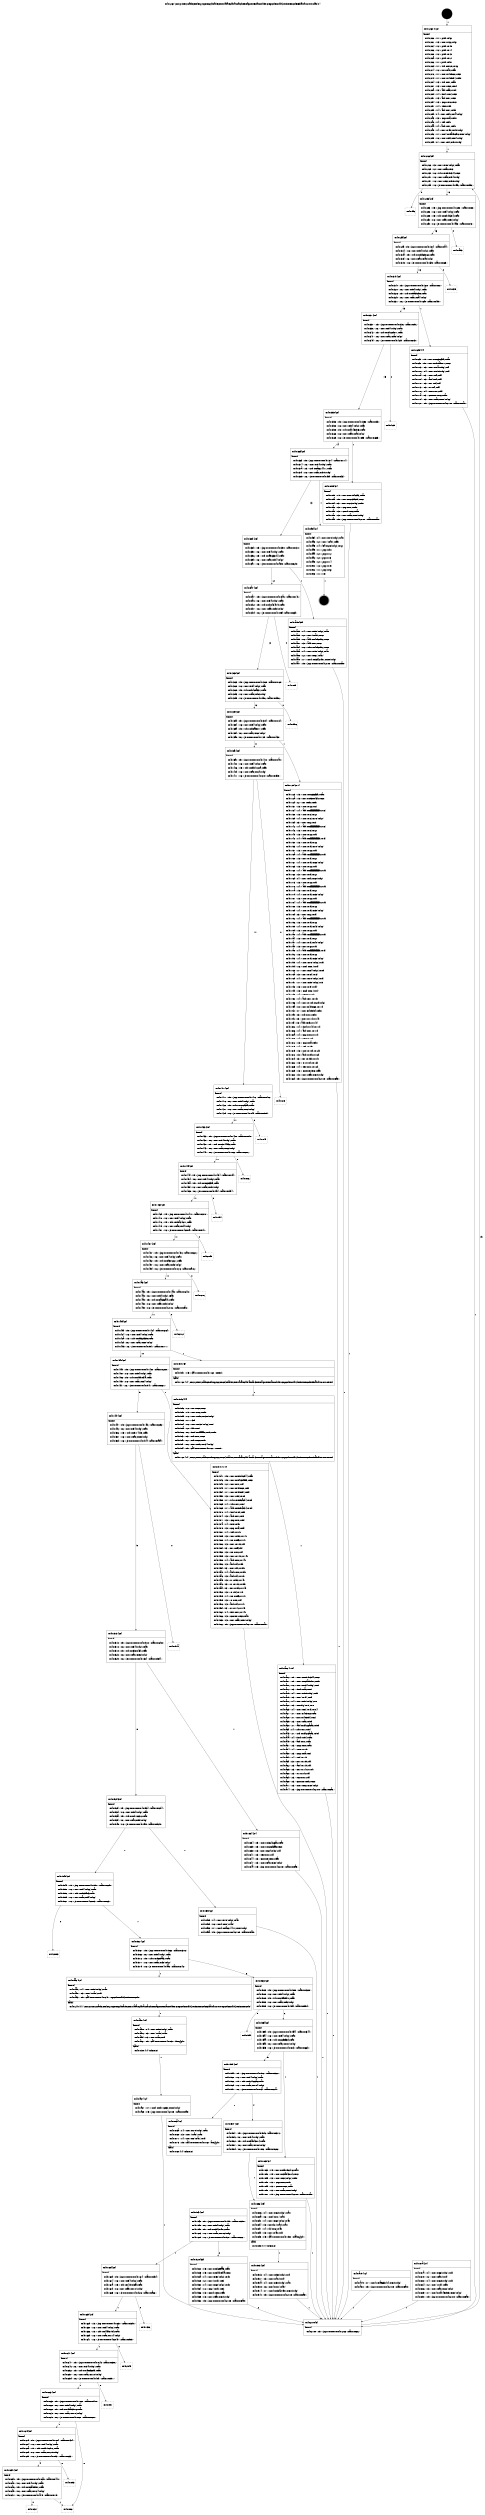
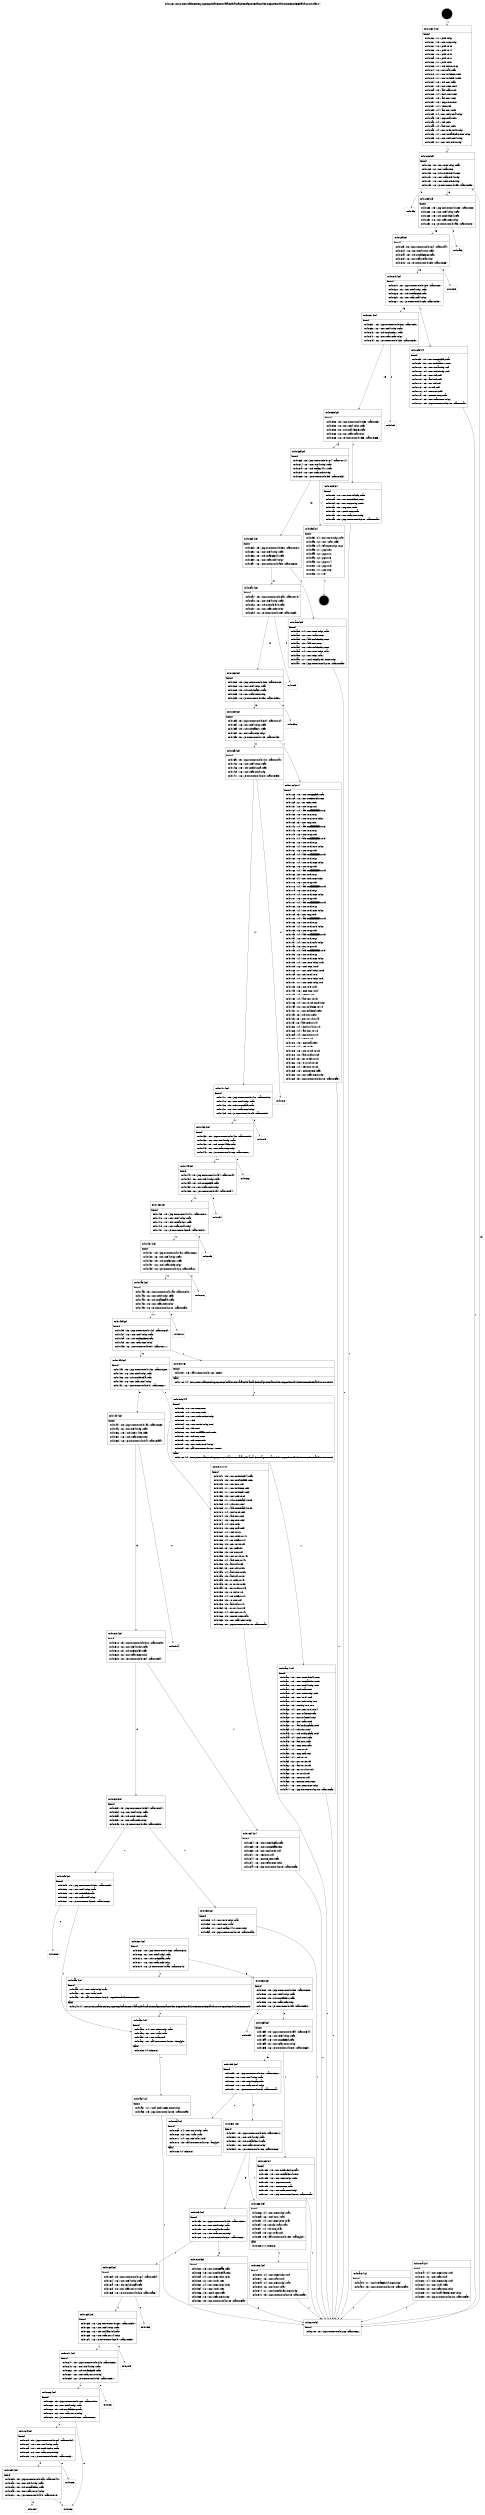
(121, 1921) -> (61, 1992)
none -> (236, 2180)
